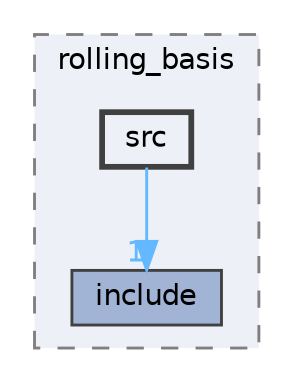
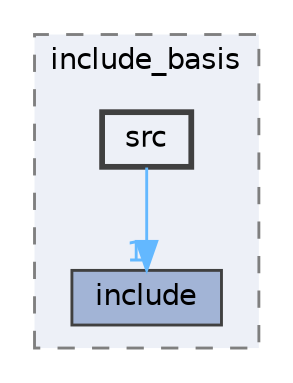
(147, 62) -> (147, 62)
